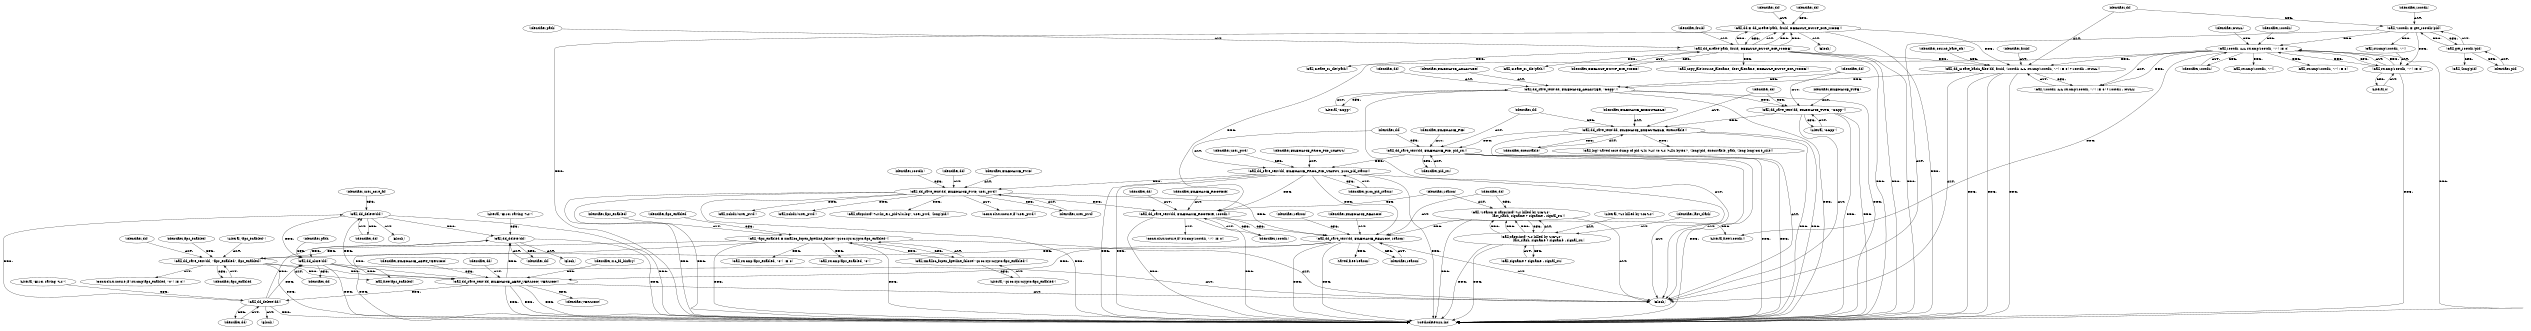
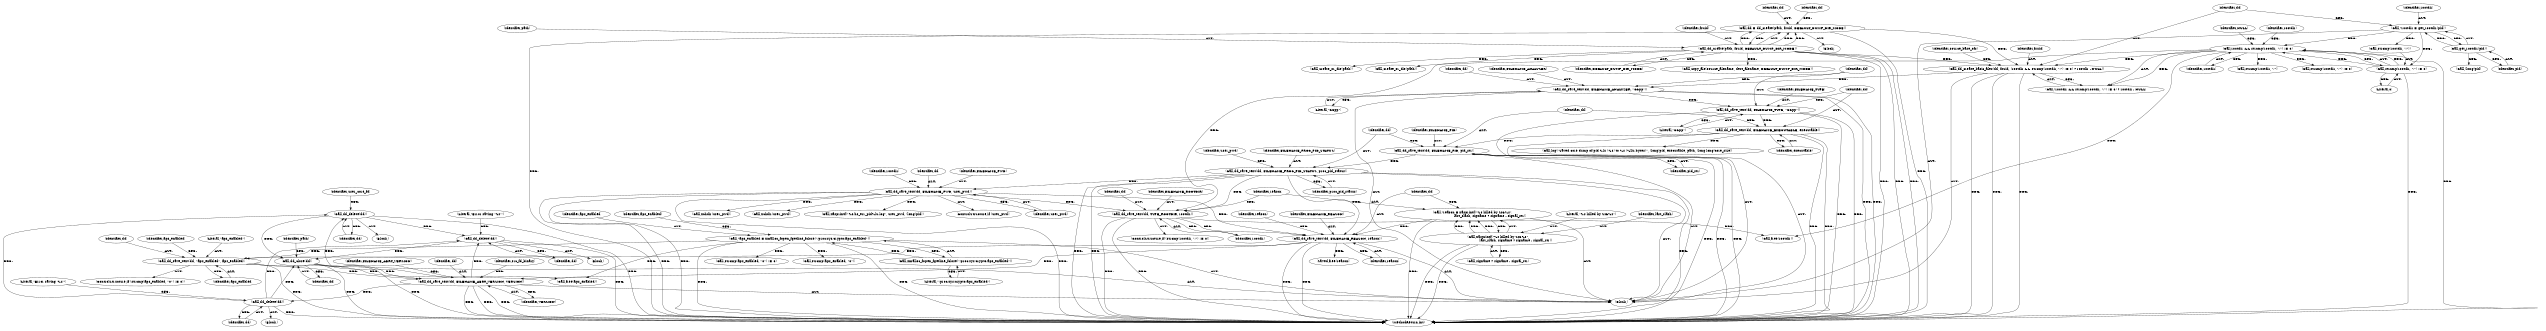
(1634, 110) -> none
(1185, 214) -> (1153, 214)
(1728, 239) -> (1778, 239)
none -> (508, 293)
